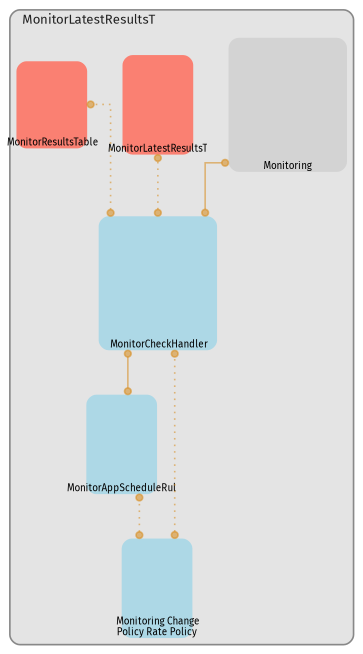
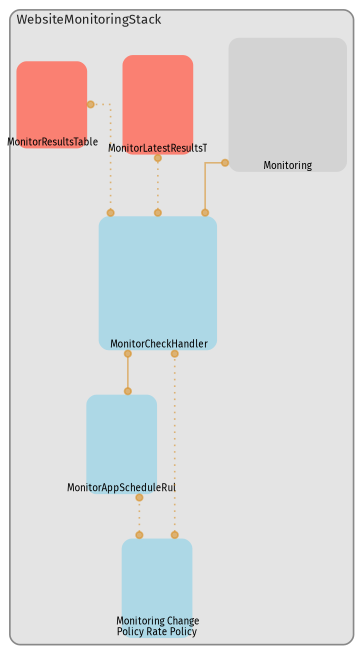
(89, 21) -> (89, 21)
